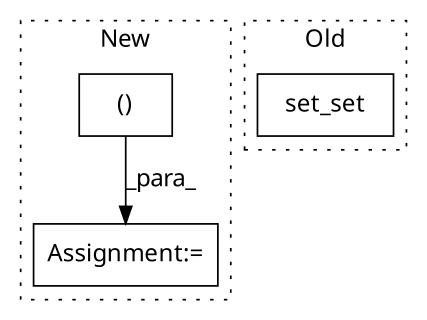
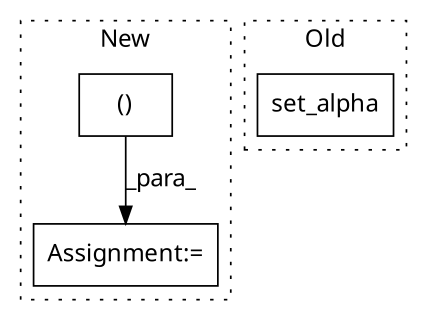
(326, 105) -> (326, 105)
